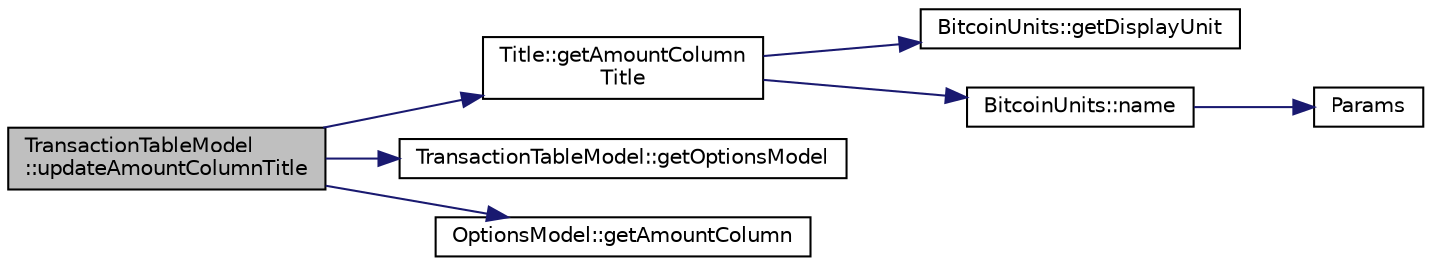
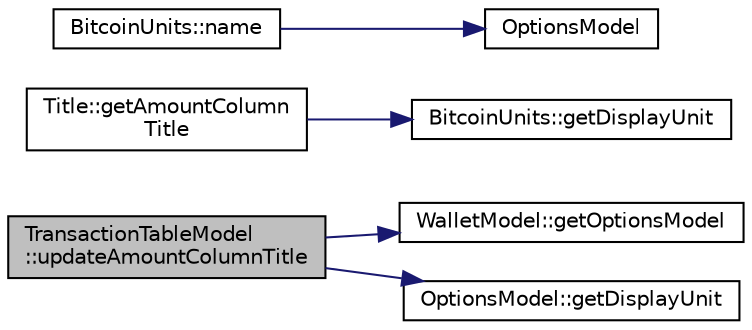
(855, 88) -> none
(1369, 107) -> (572, 29)
(393, 114) -> none
(623, 159) -> (572, 222)
(623, 237) -> (572, 301)
